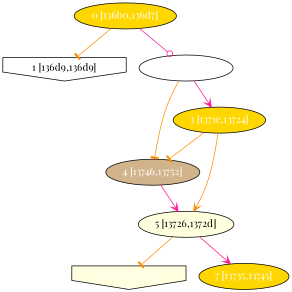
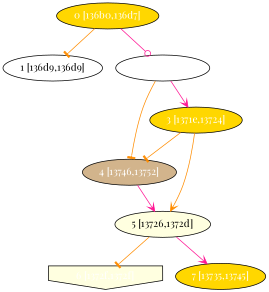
(65, 68) -> (53, 68)
